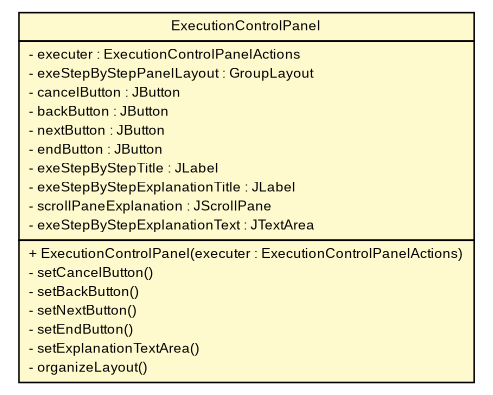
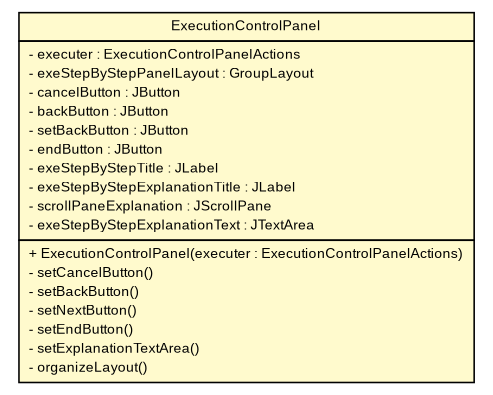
(97, 130) -> (109, 130)
